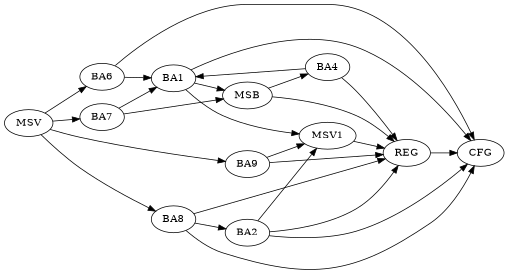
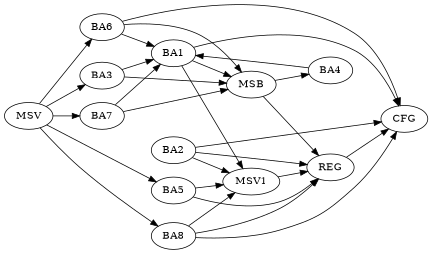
none -> (187, 30)
none -> (102, 76)
(369, 105) -> none
(247, 164) -> (174, 191)
(207, 225) -> (209, 212)
